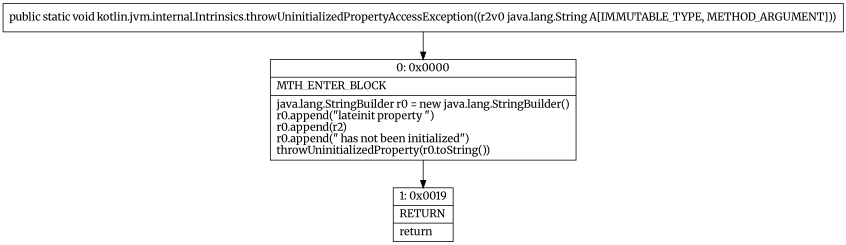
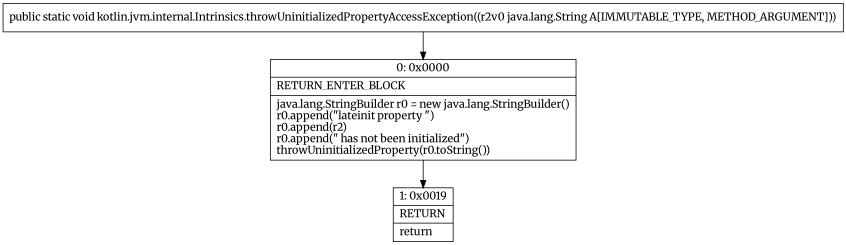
(331, 86) -> (341, 86)
